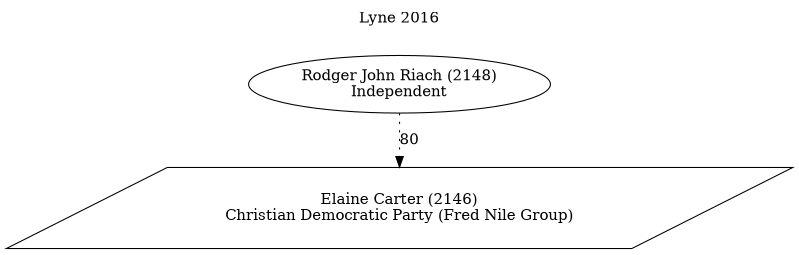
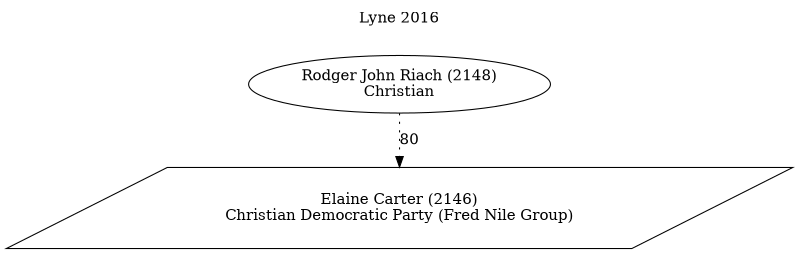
(400, 84) -> (400, 84)
